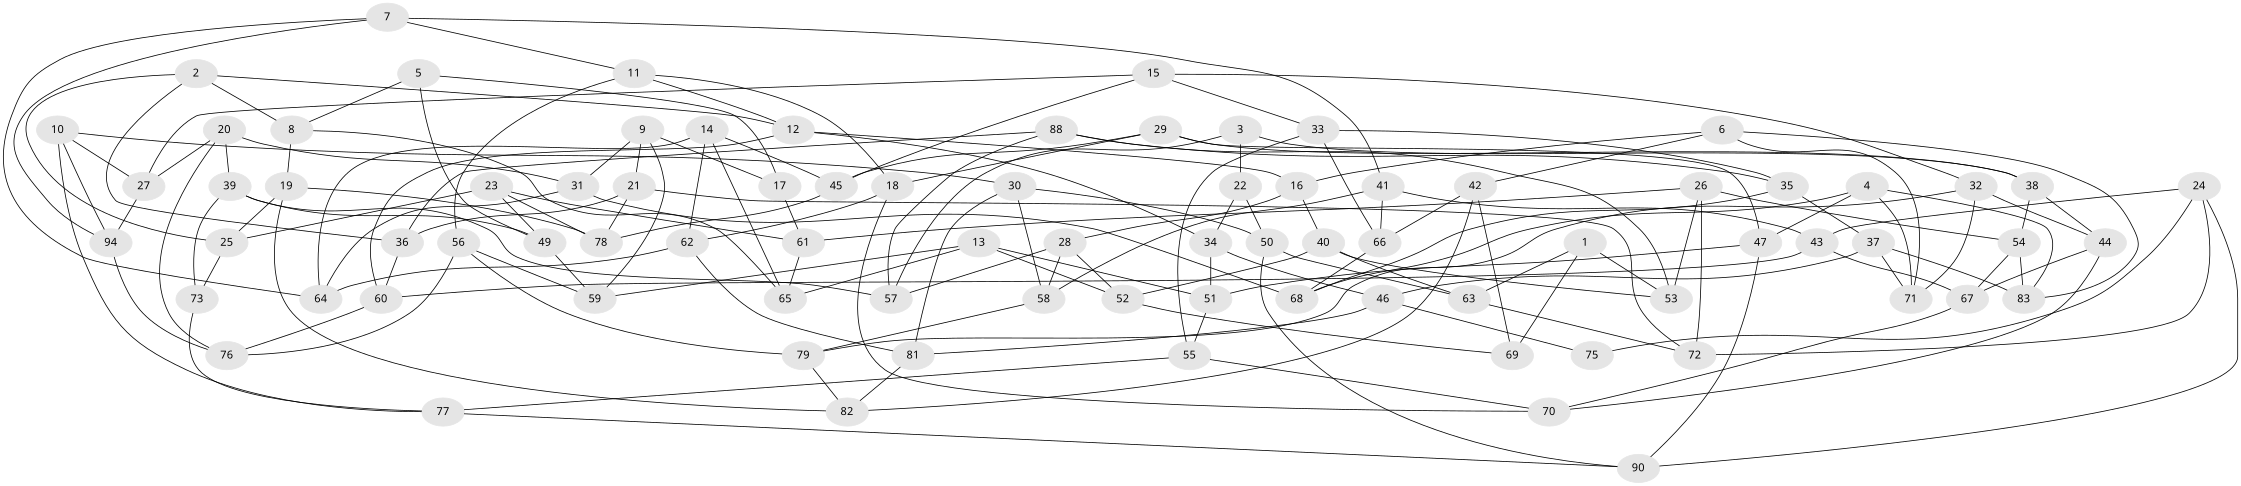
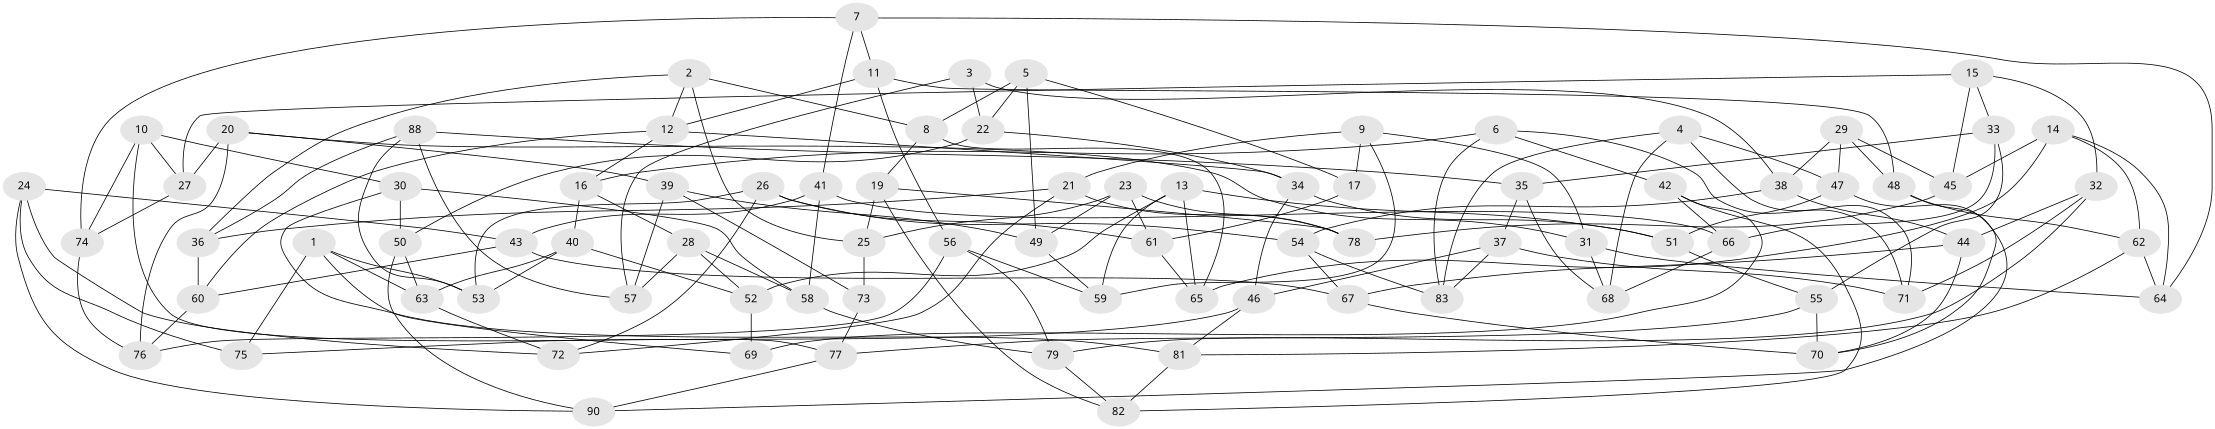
none -> (1005, 102)
(893, 186) -> (1894, 186)
(111, 243) -> (82, 243)
none -> (278, 299)
